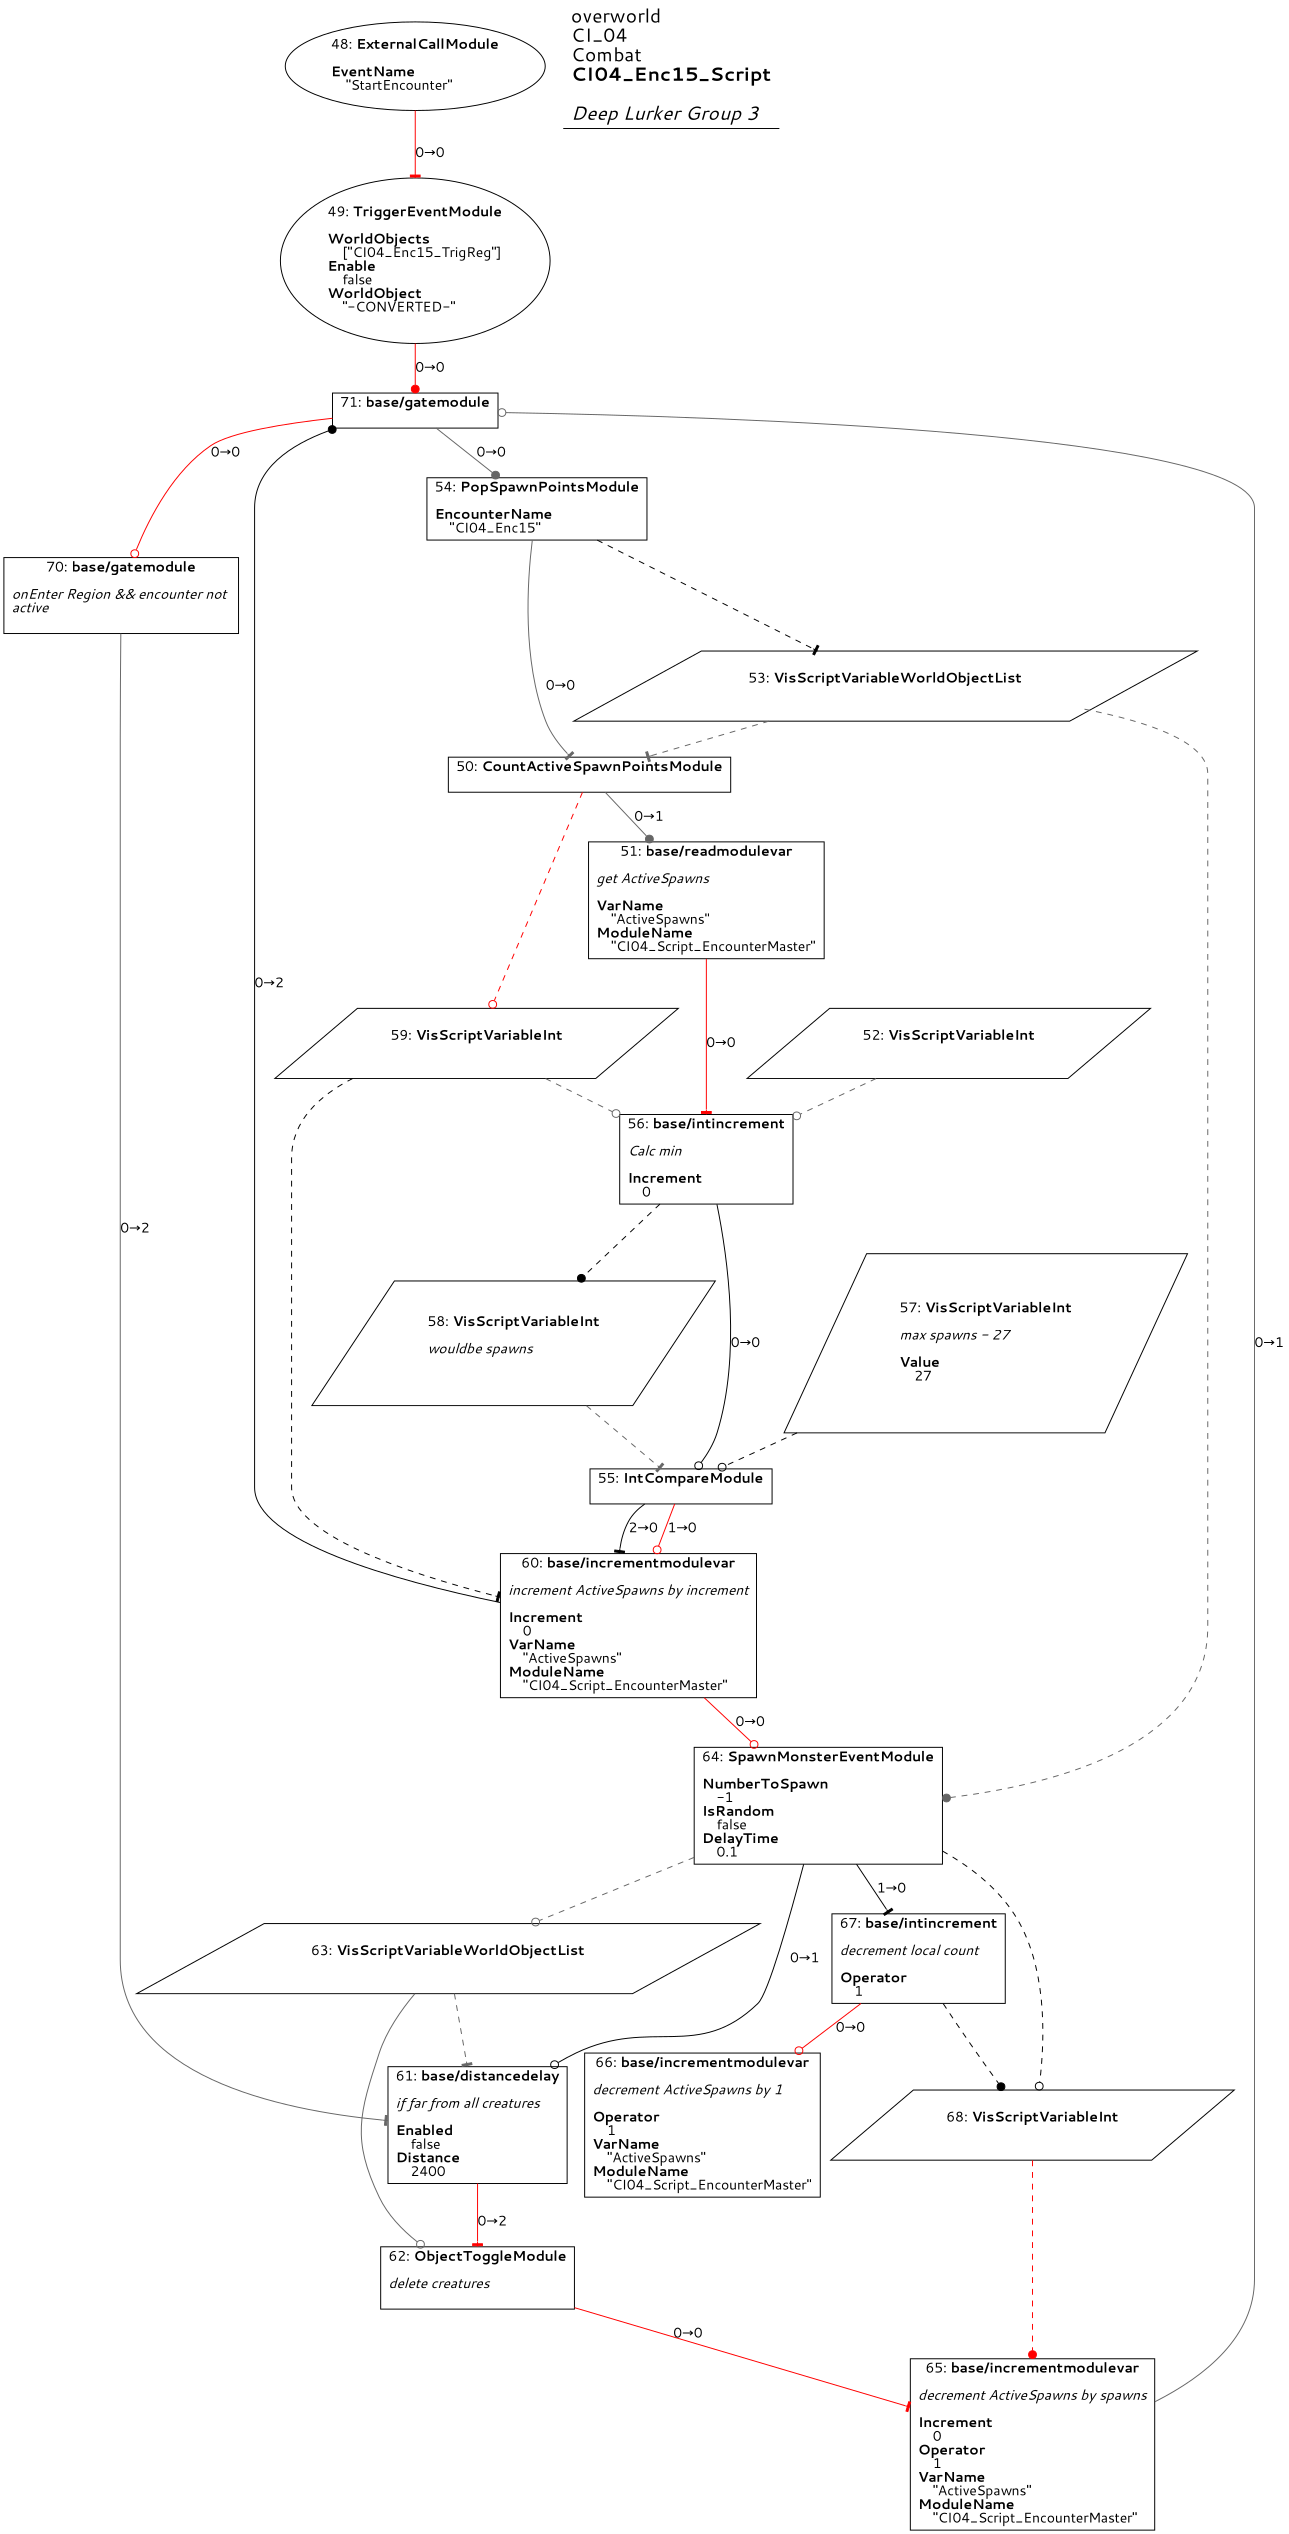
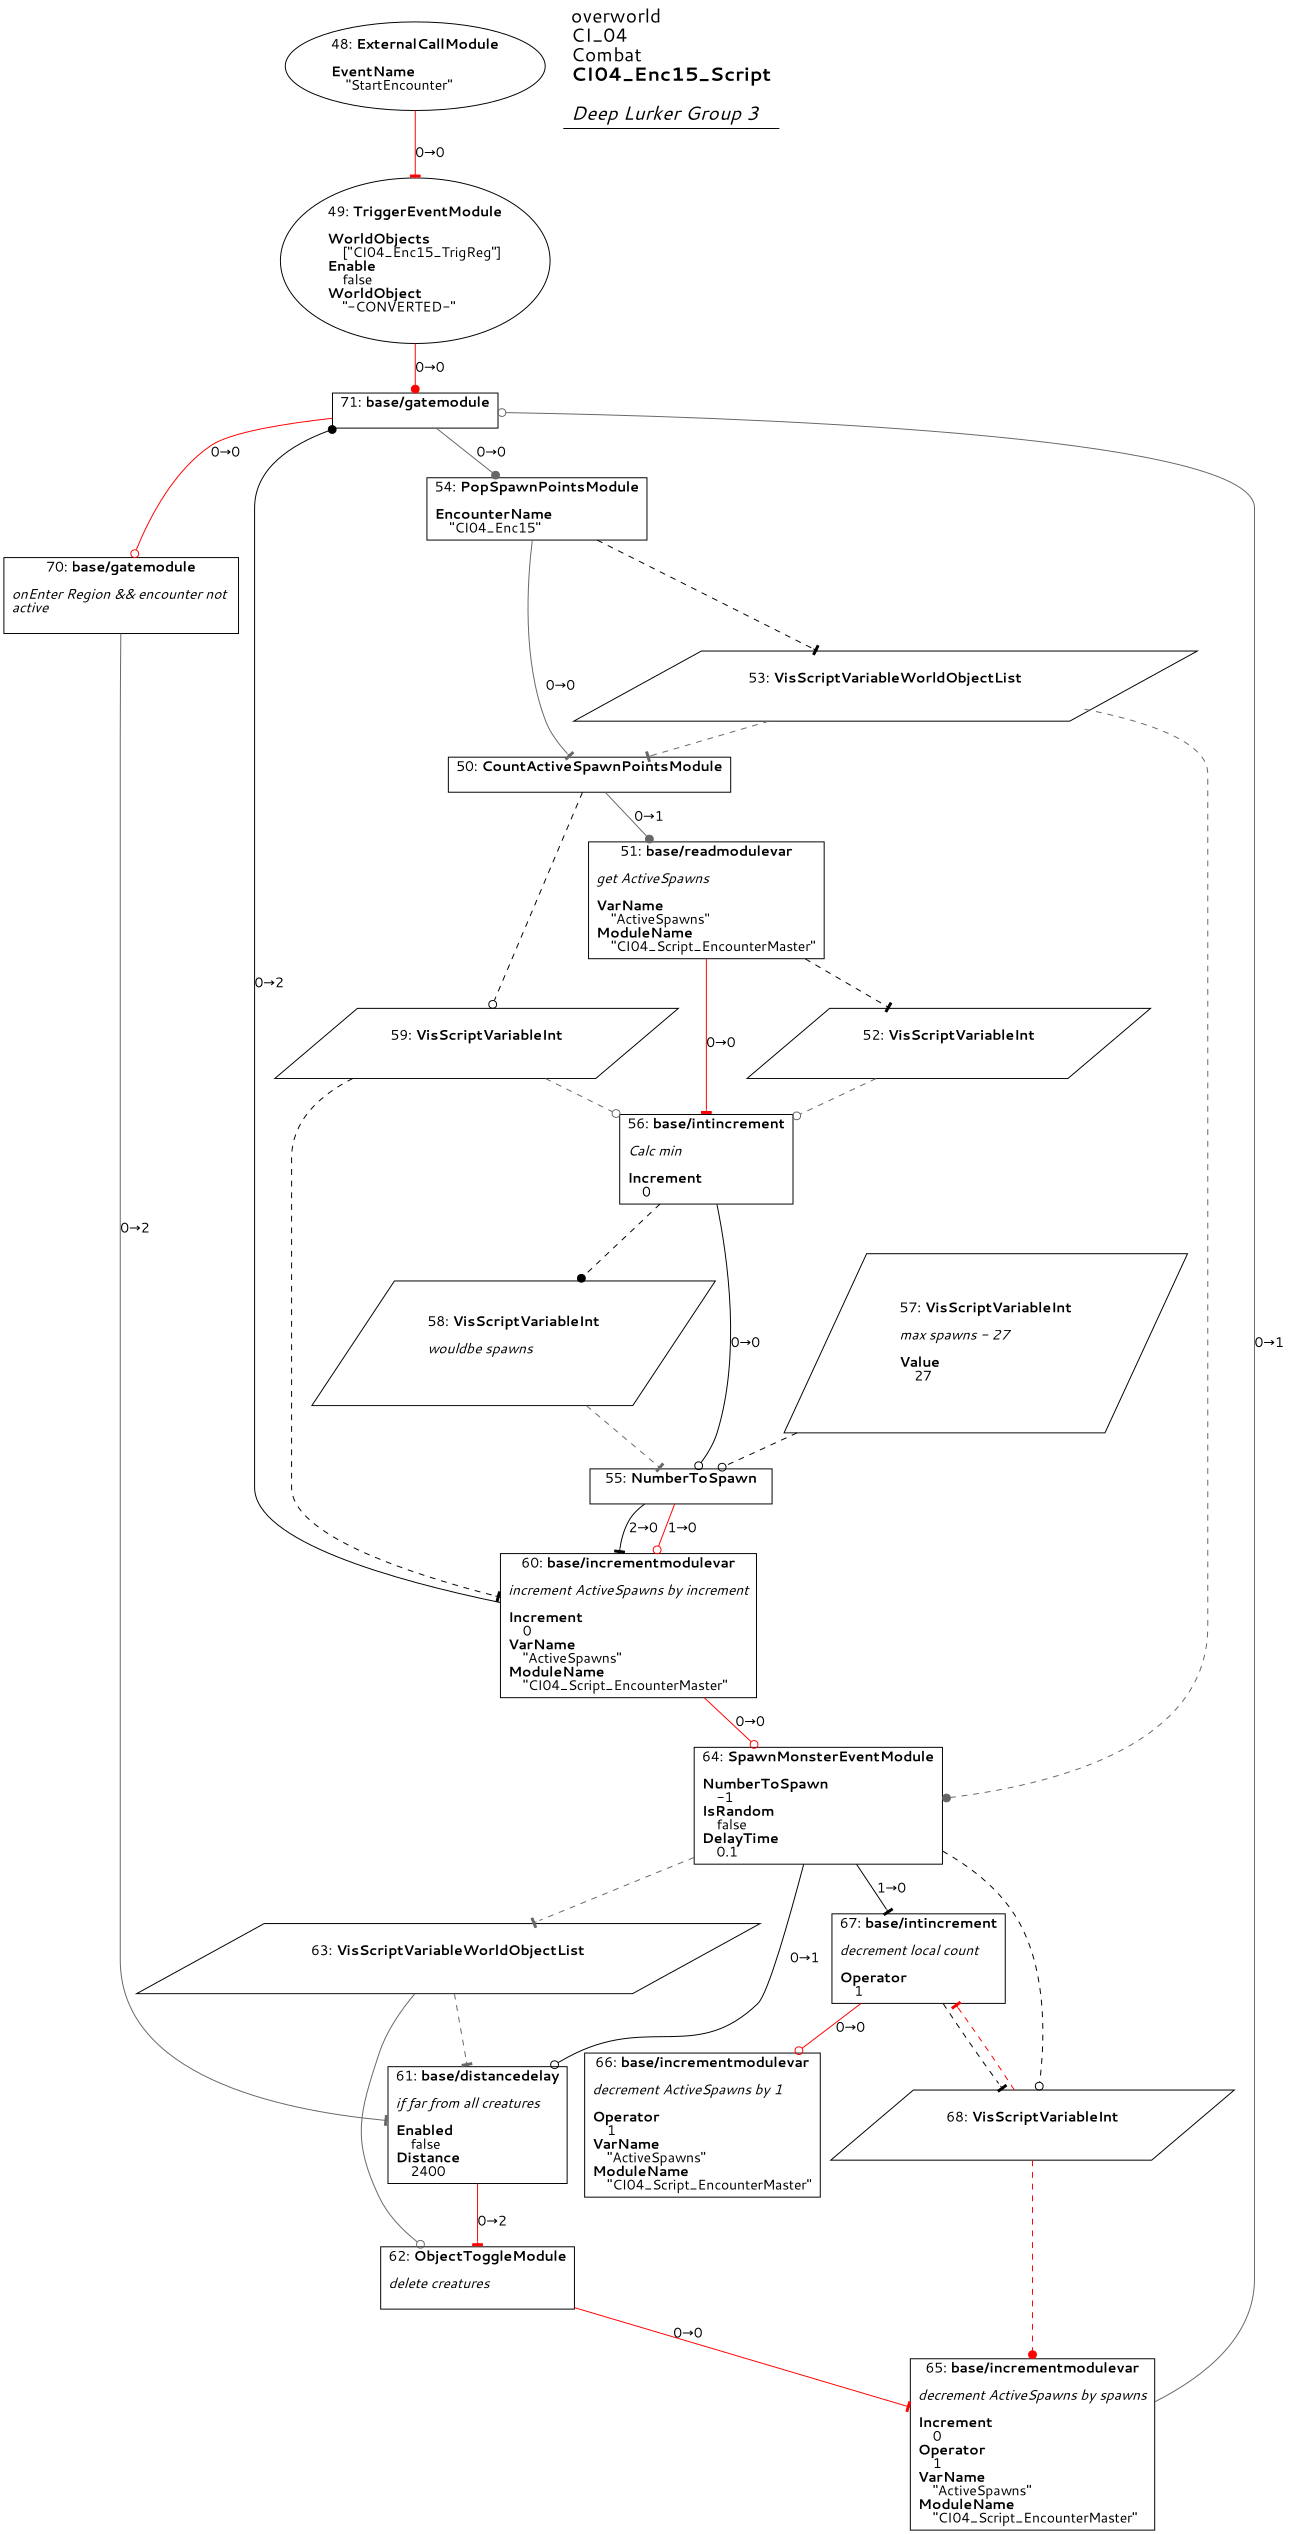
(538, 896) -> (538, 896)
none -> (846, 982)
(694, 1479) -> (694, 1479)
(617, 1889) -> (617, 1889)
(970, 2044) -> (970, 2044)
none -> (987, 2048)
